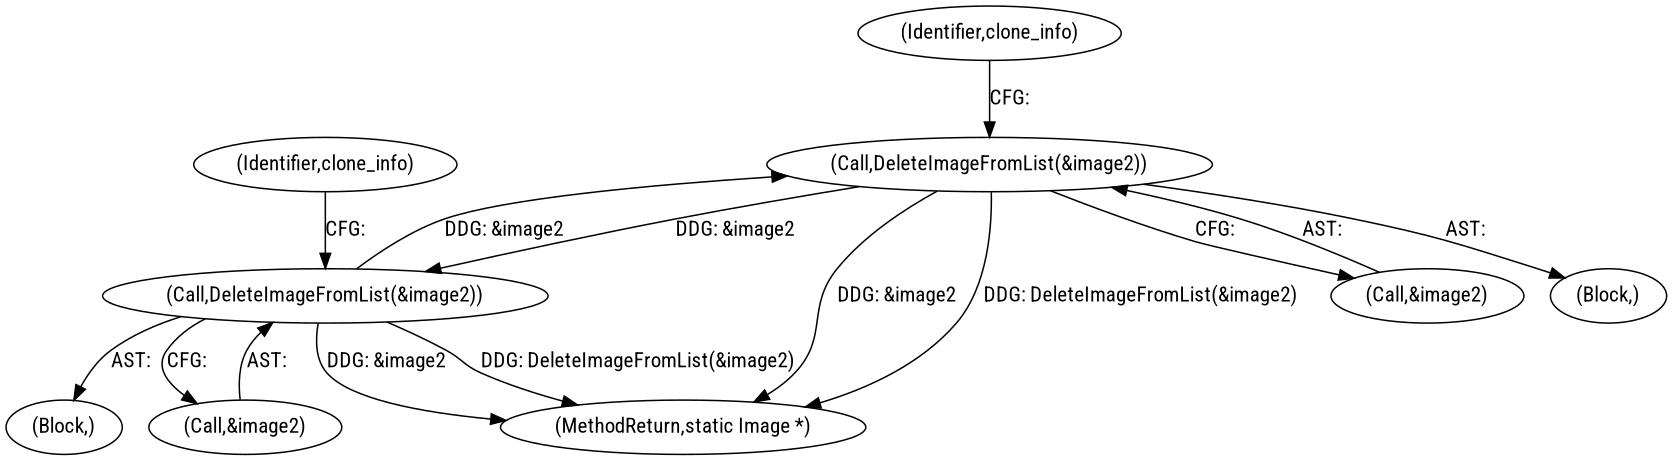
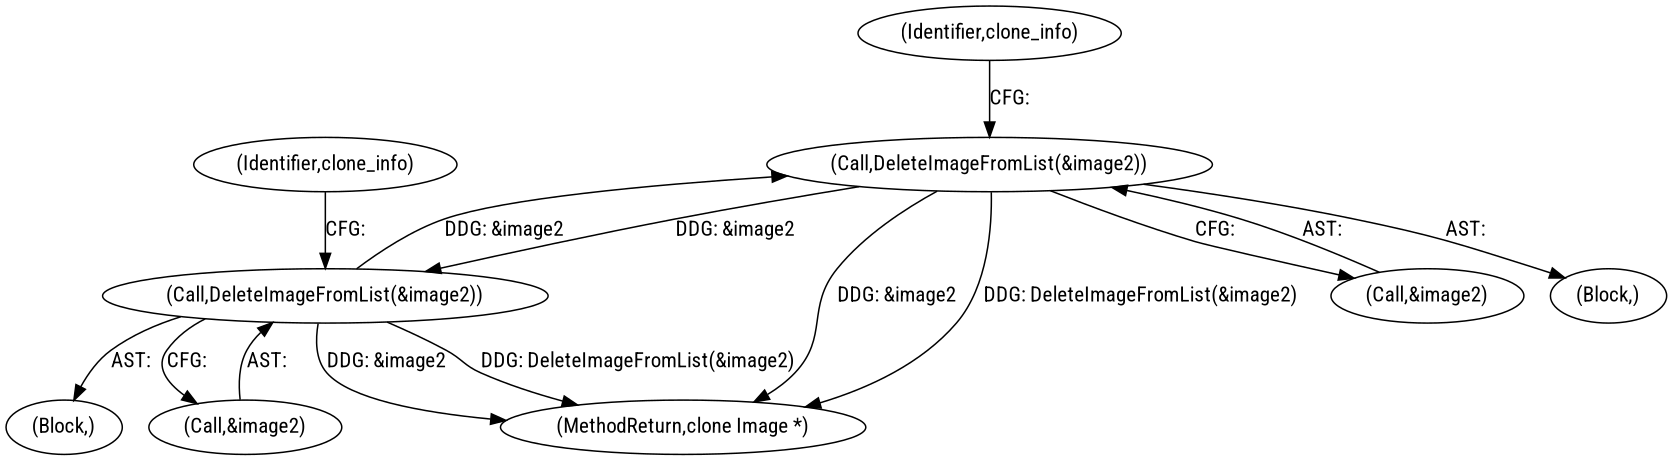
(683, 427) -> (683, 427)
